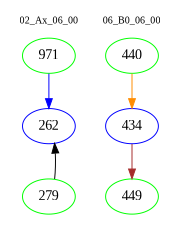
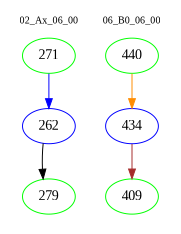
(49, 56) -> (49, 56)
(55, 166) -> (42, 156)
(132, 197) -> (132, 197)
